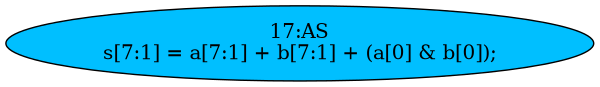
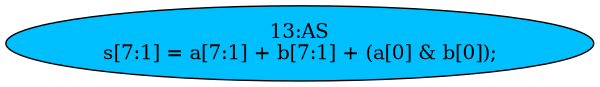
(300, 43) -> (300, 43)
